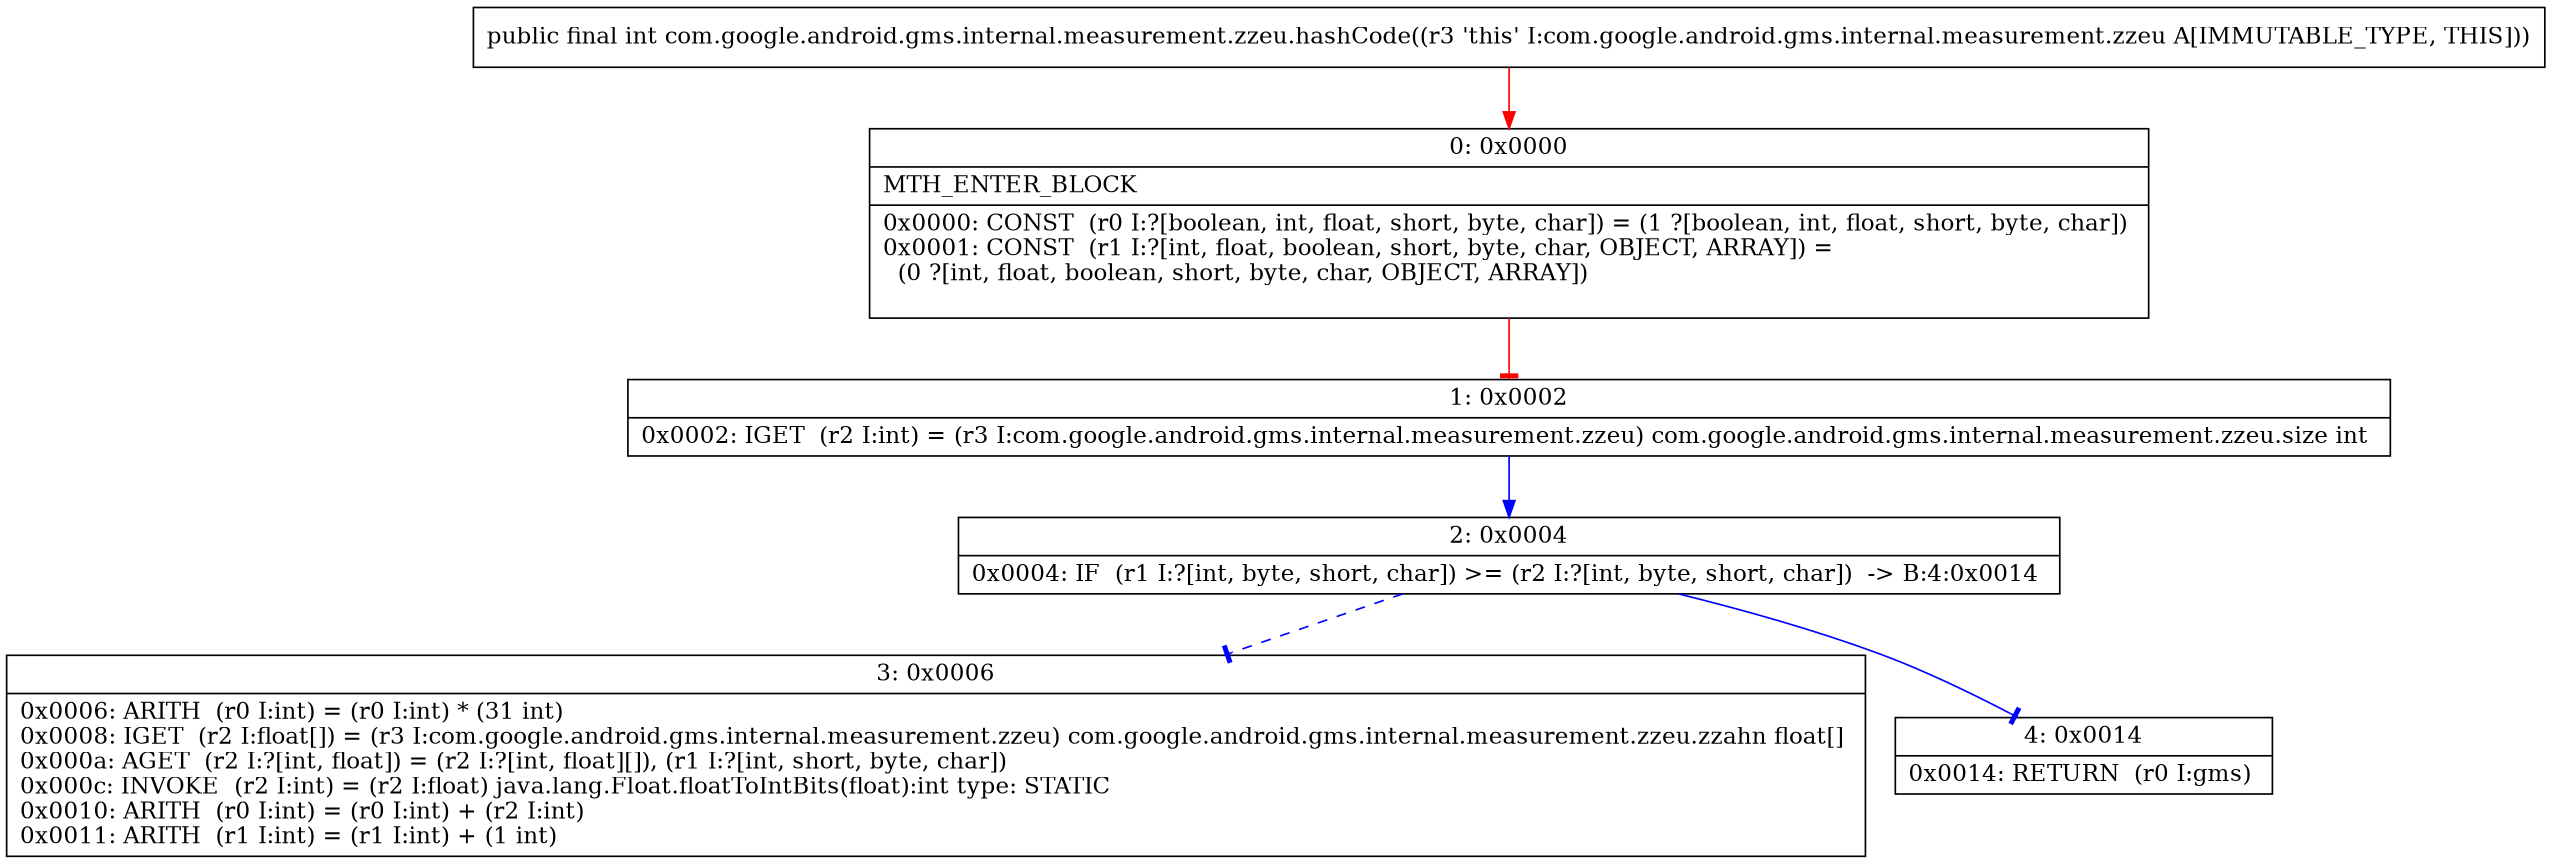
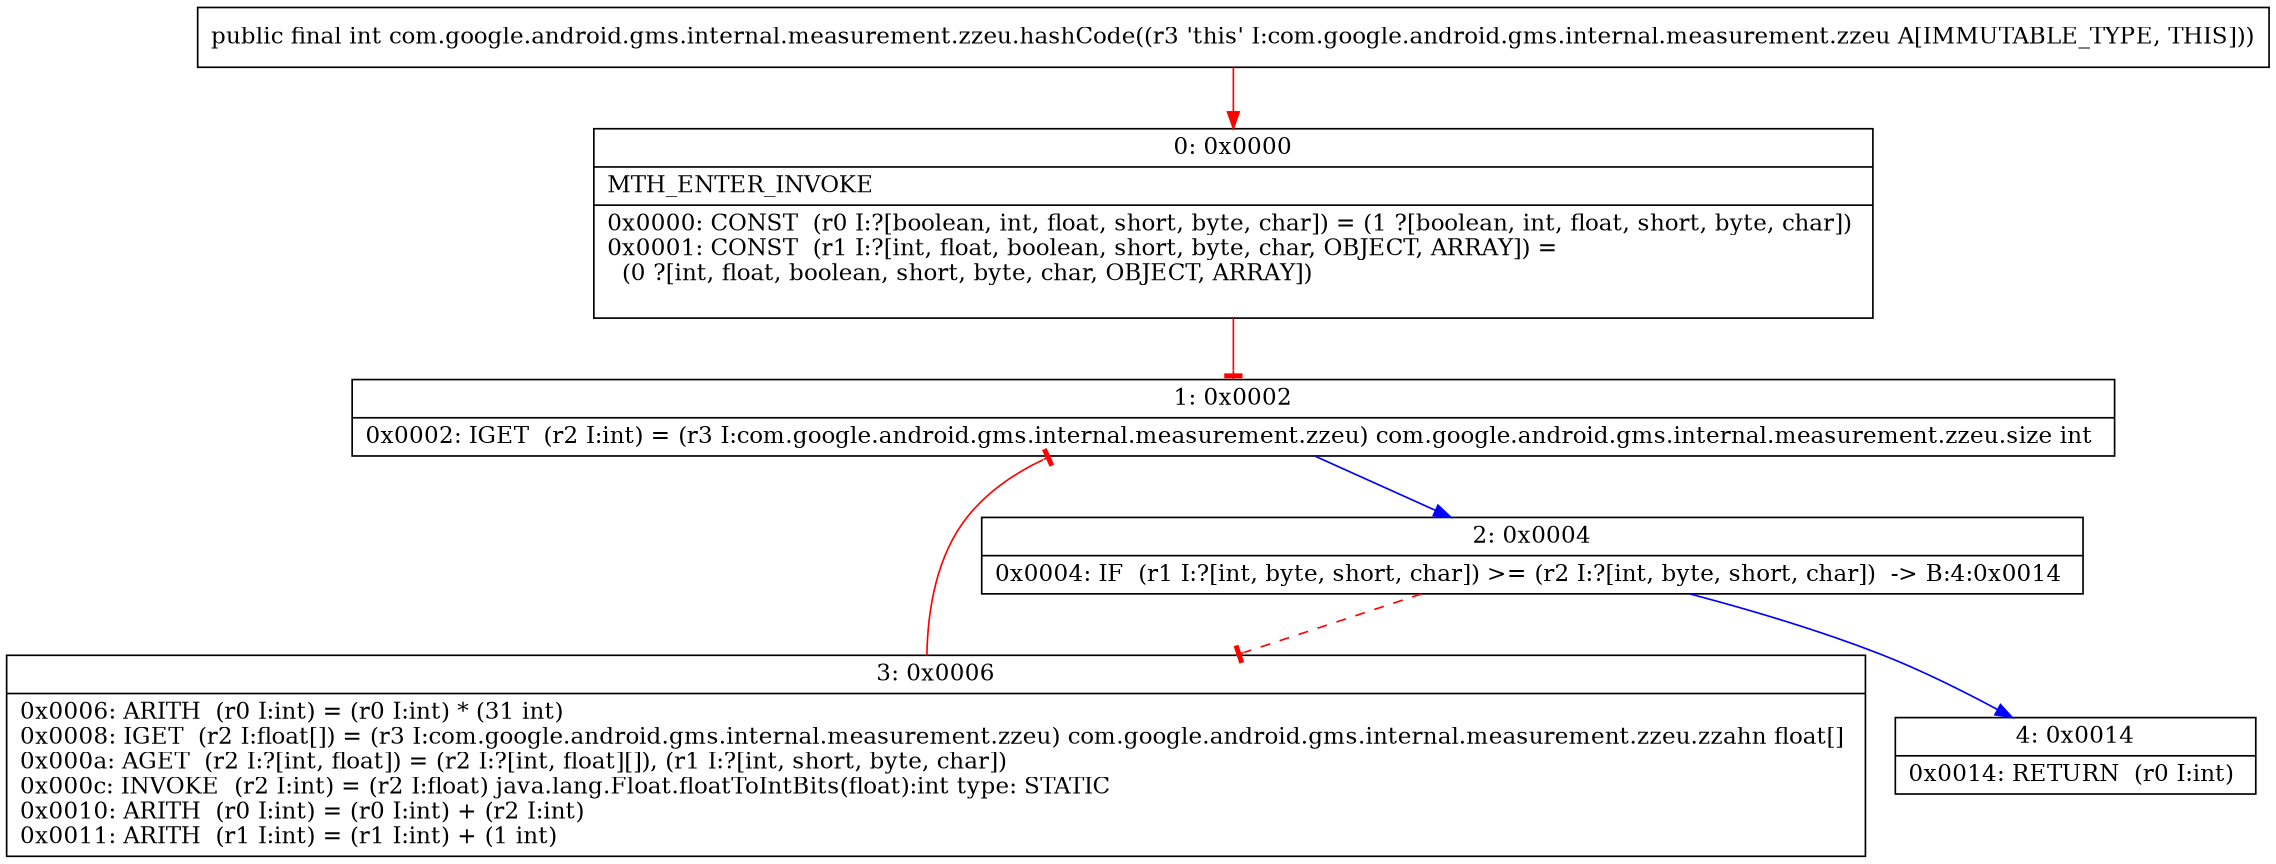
(1011, 185) -> (741, 185)
none -> (954, 538)
(1317, 623) -> (1333, 623)
(1848, 643) -> (1847, 642)
(2084, 774) -> (2076, 774)
